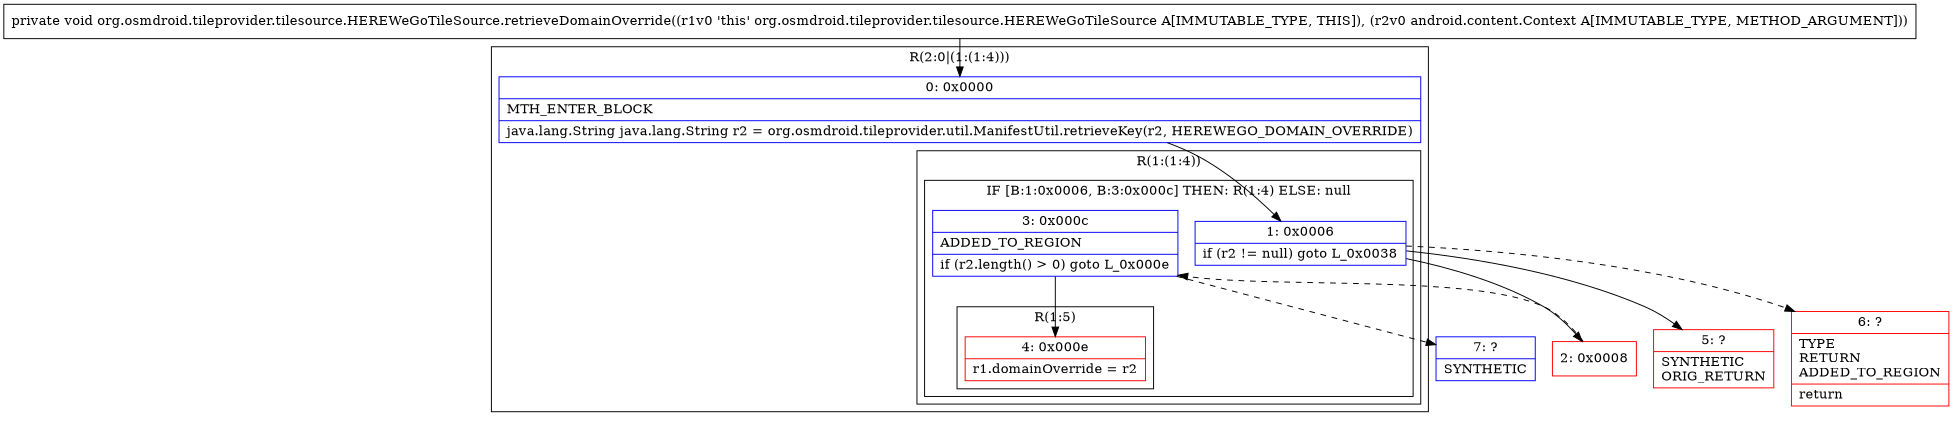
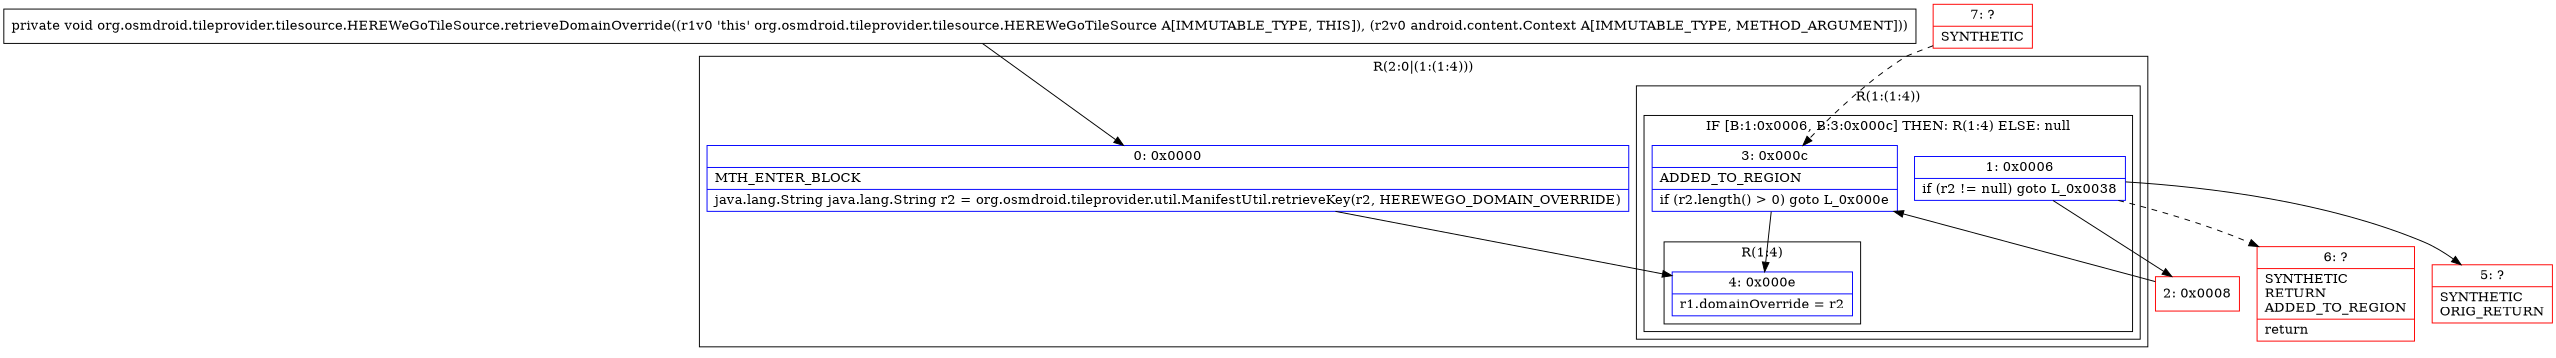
(1225, 173) -> (1499, 243)
(1393, 285) -> (2029, 248)
(1301, 309) -> (1876, 78)
(1055, 318) -> (1762, 253)
(1818, 344) -> (2307, 279)
(1055, 359) -> (1762, 294)
(1486, 359) -> (1983, 26)
